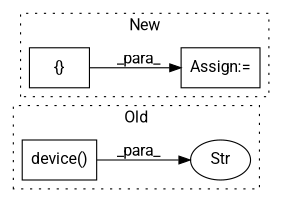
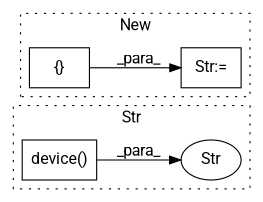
(221, 68) -> (211, 68)
(136, 118) -> (132, 118)
